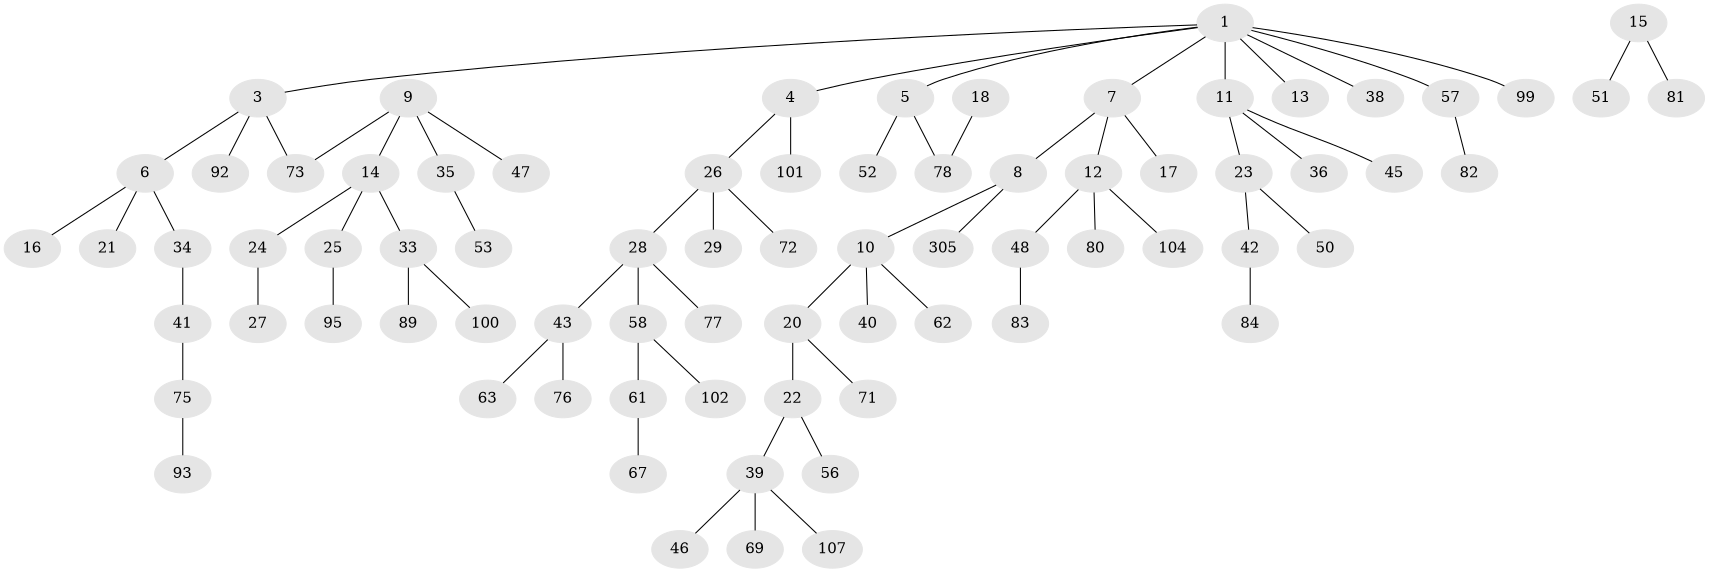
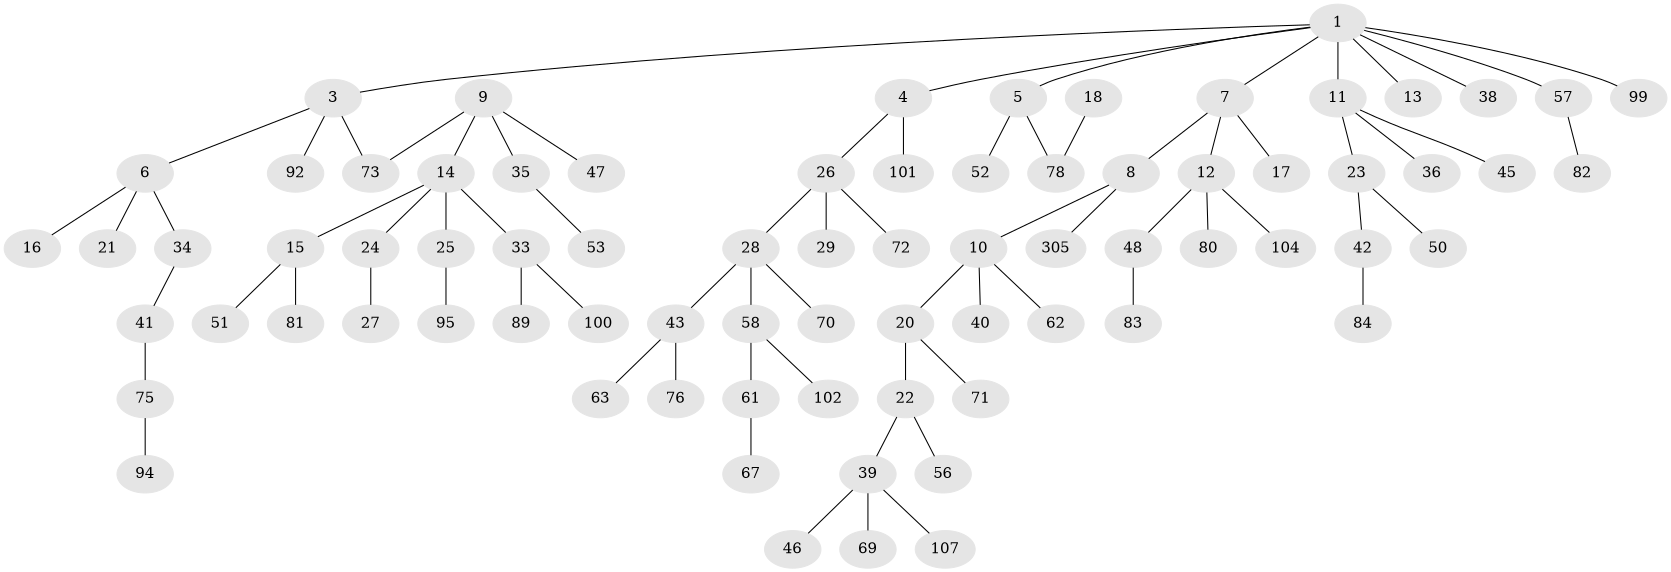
none -> (371, 211)
(713, 324) -> (826, 324)
(183, 474) -> (145, 474)
